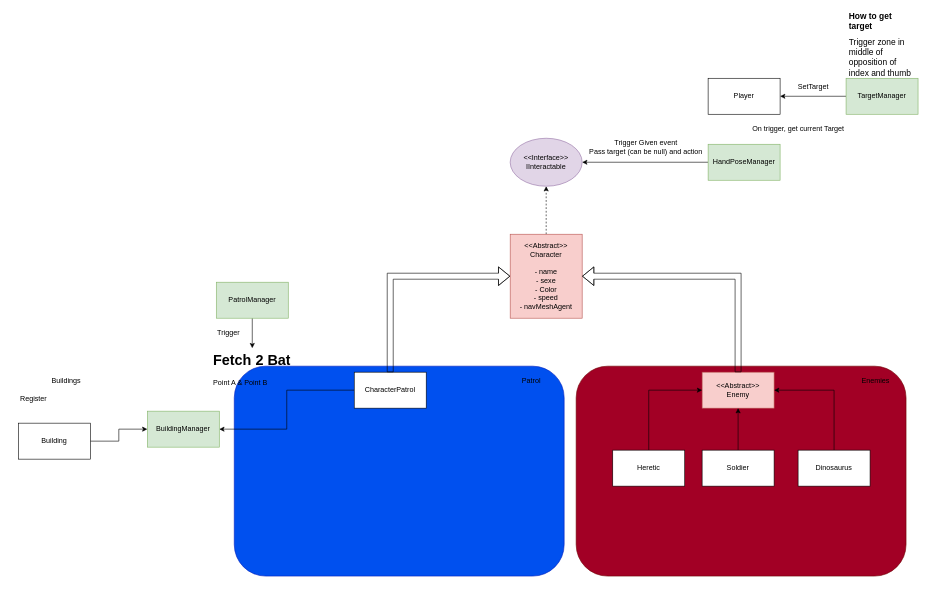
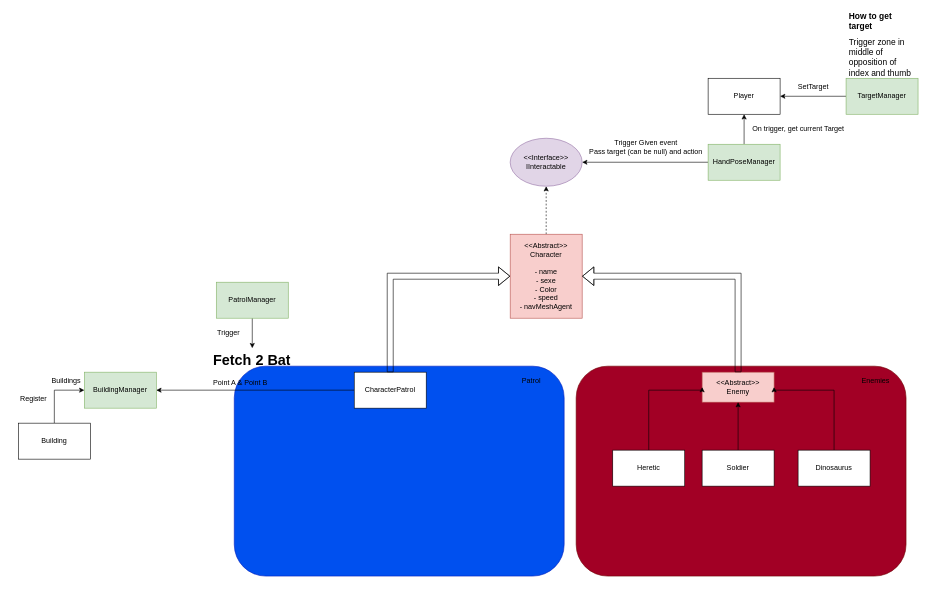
none -> (744, 119)
(738, 390) -> (738, 387)
(183, 429) -> (120, 390)
